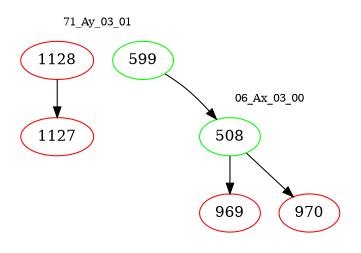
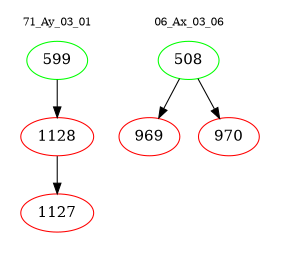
(198, 99) -> (57, 93)
(270, 99) -> (189, 23)
